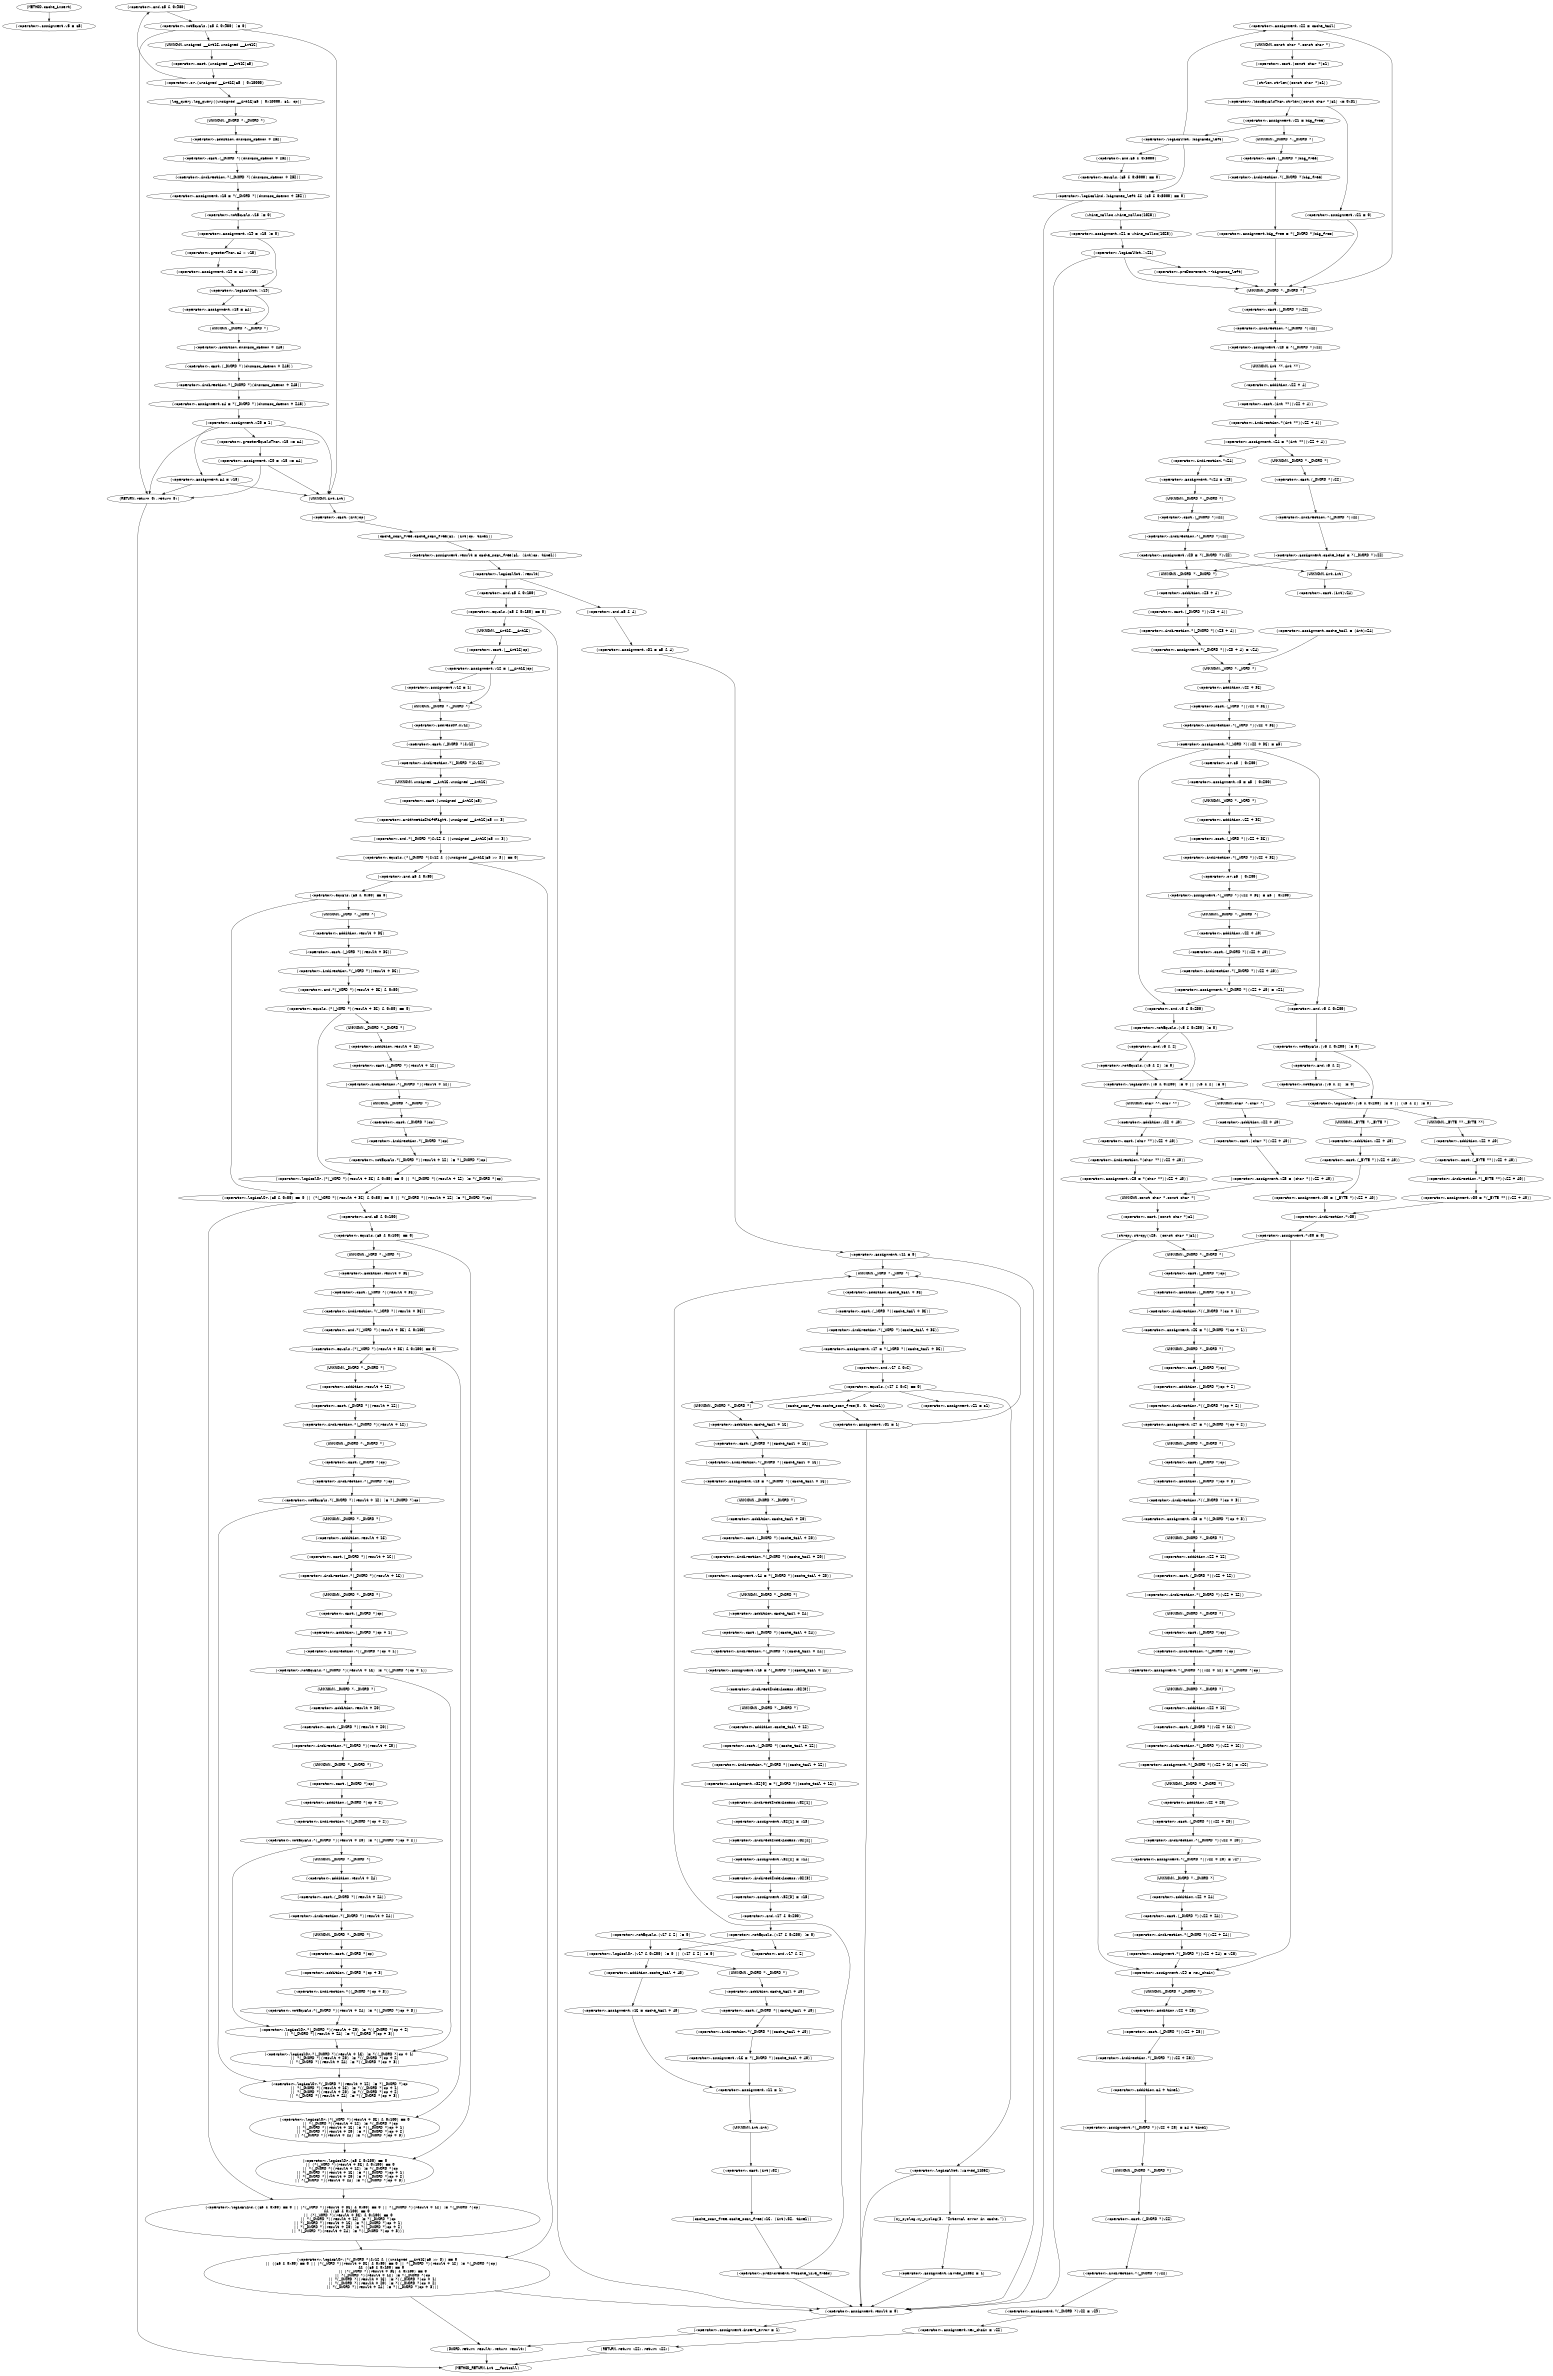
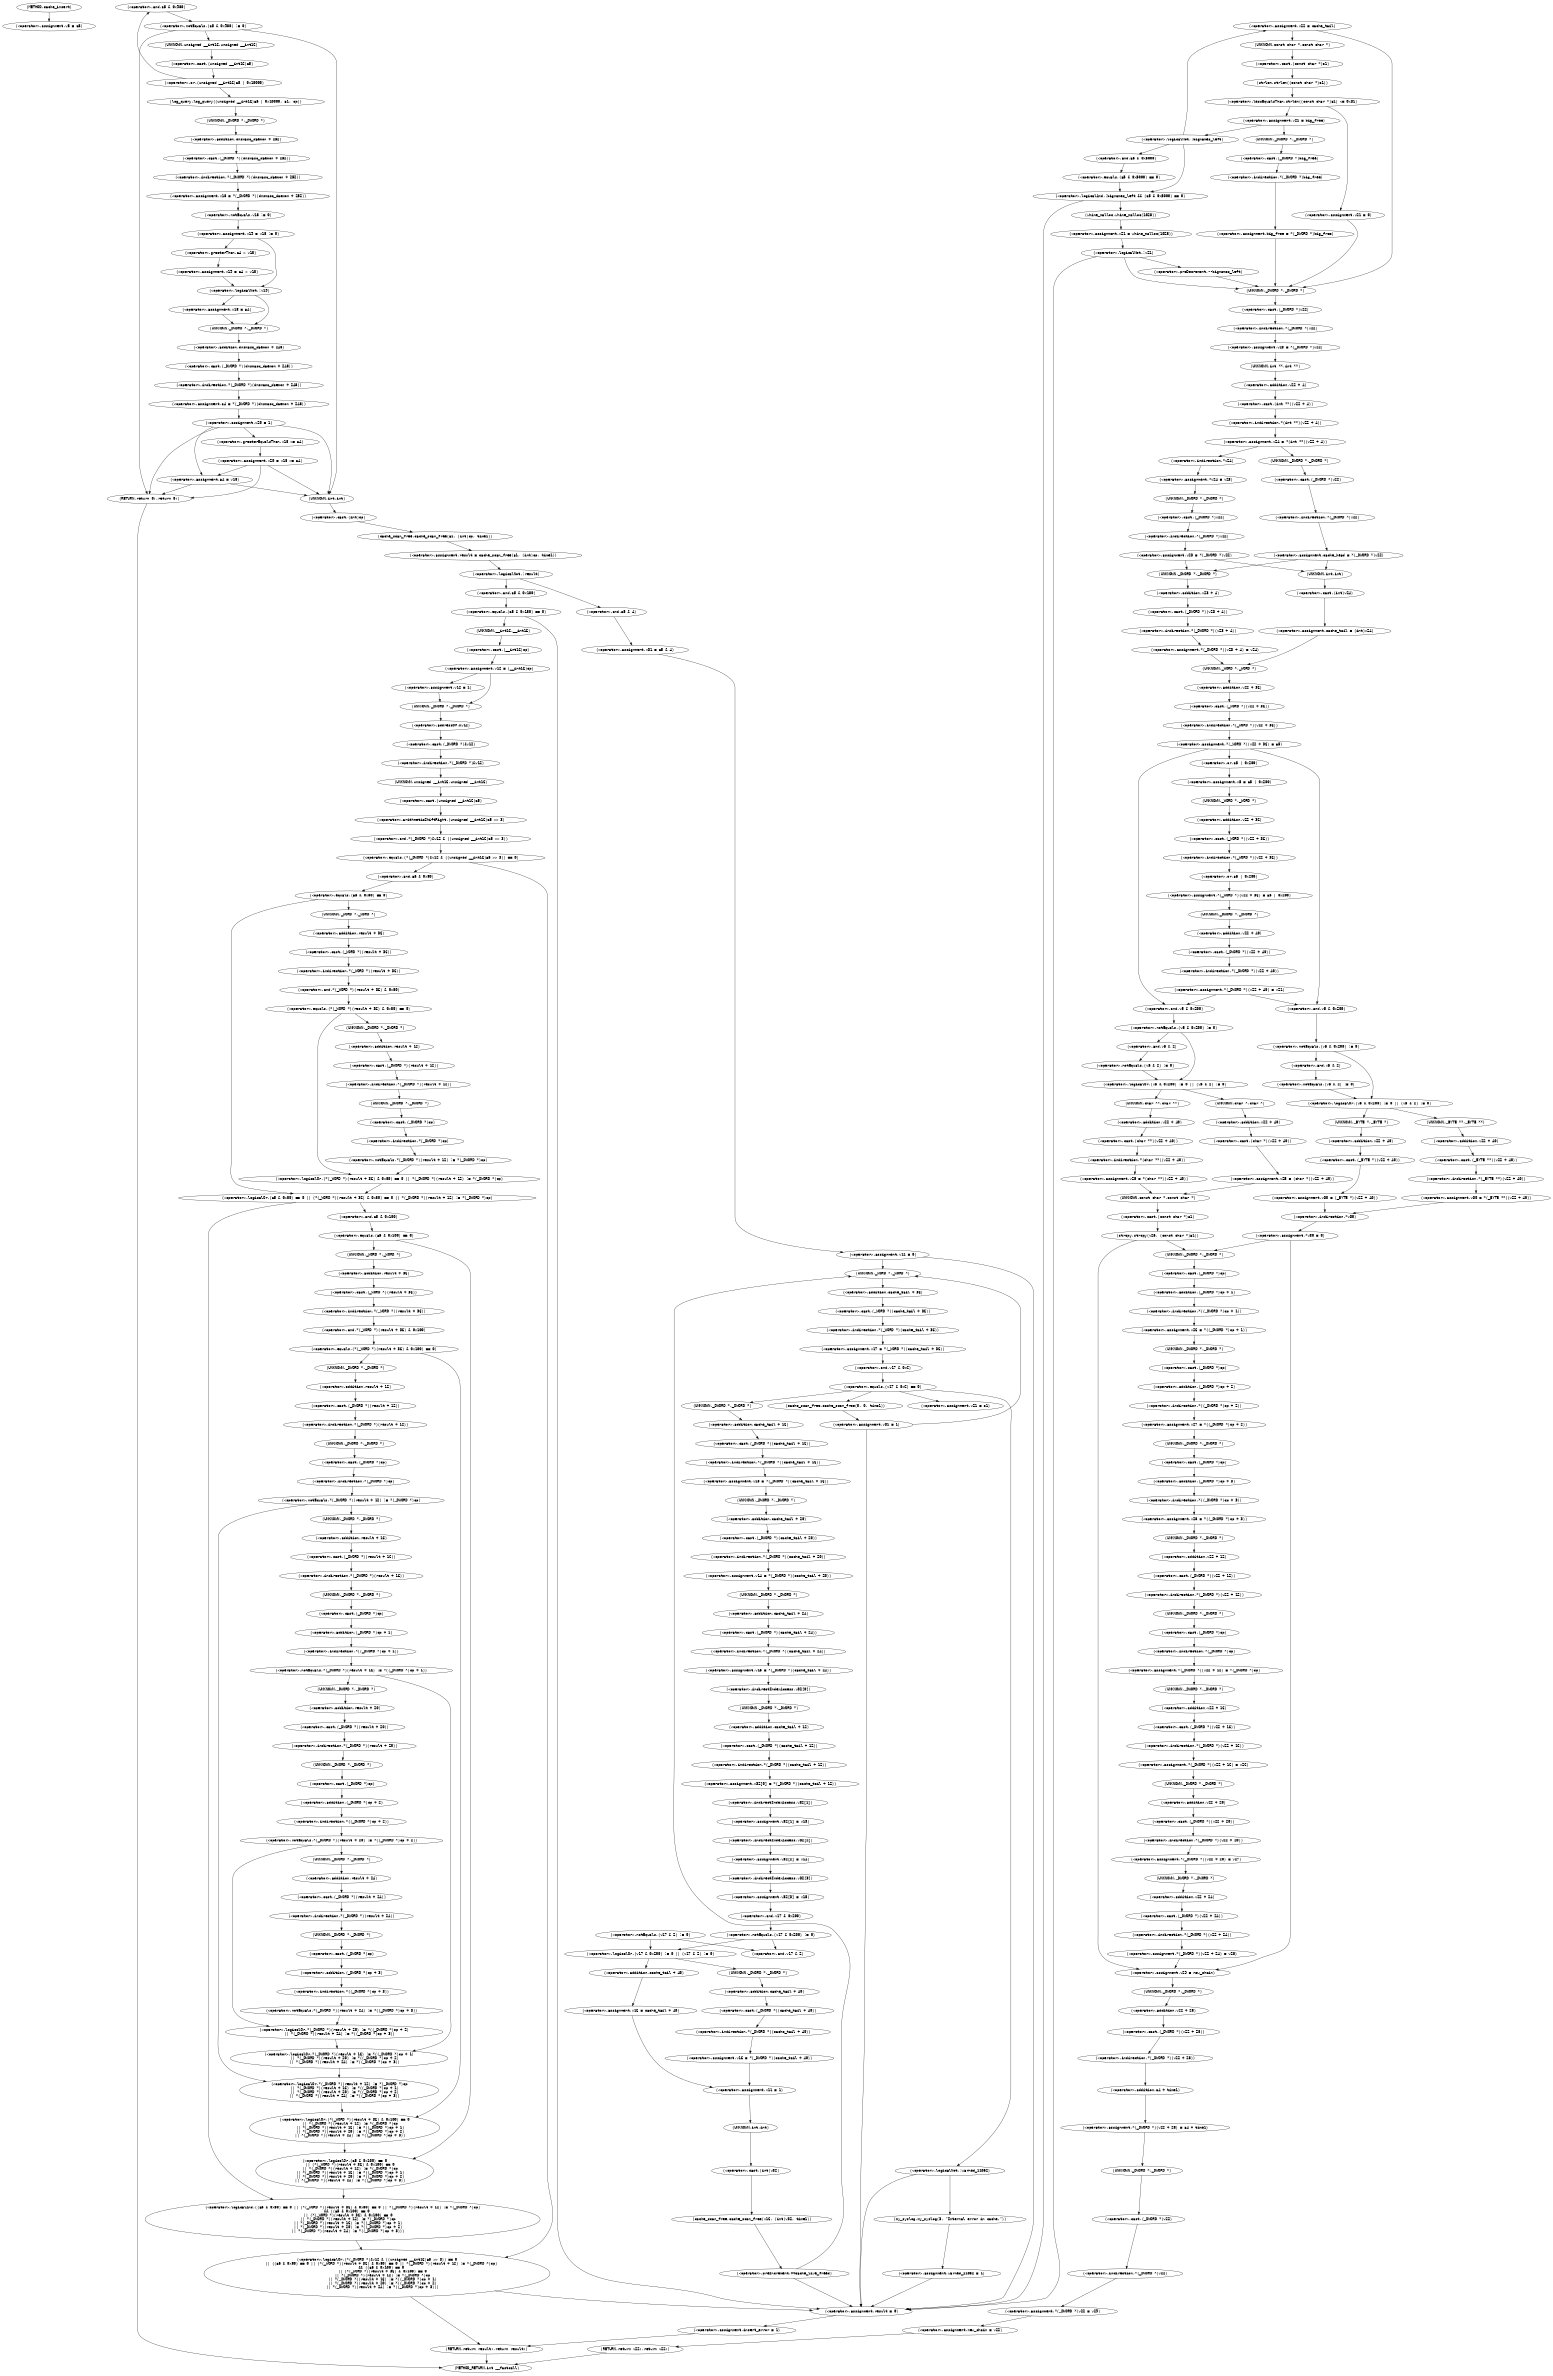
none -> (1325, 611)
(1229, 979) -> none
(487, 2349) -> (487, 2349)
